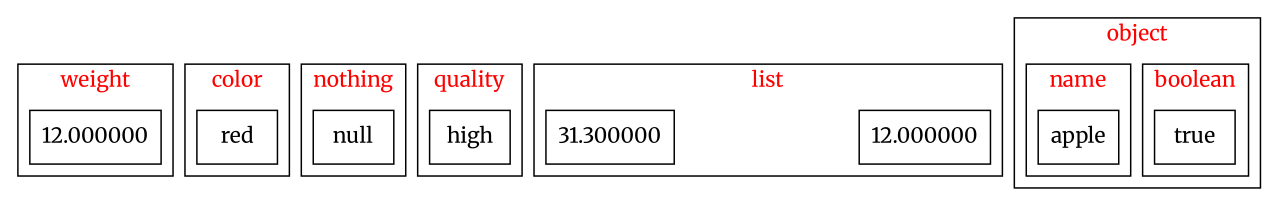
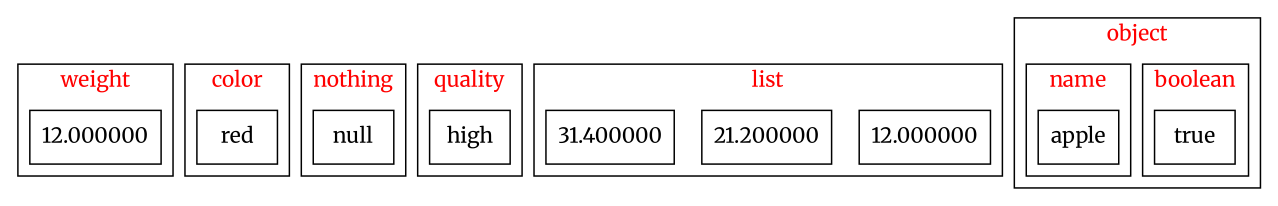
(610, 137) -> (610, 137)
none -> (767, 137)
